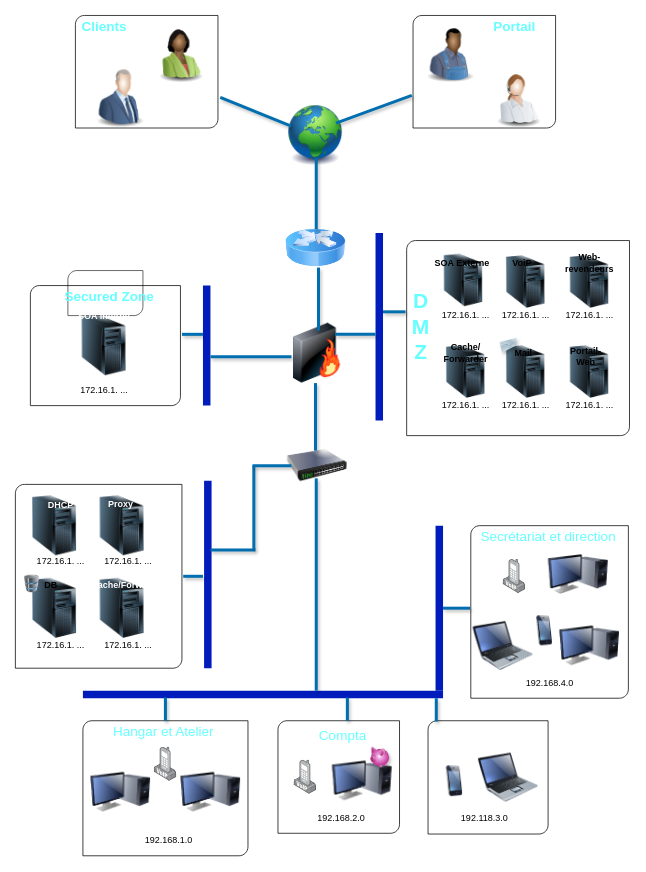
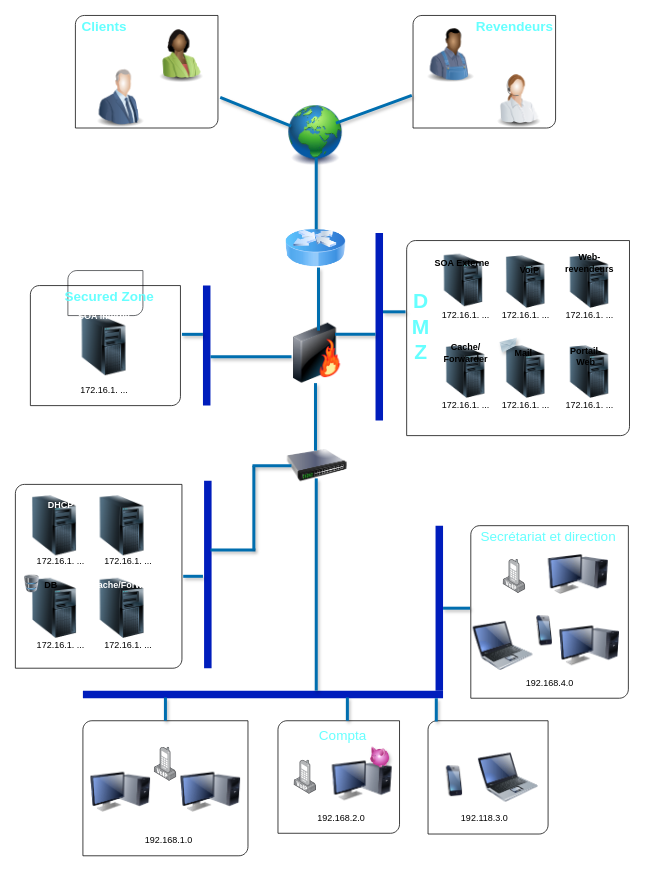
(515, 27) -> (515, 27)
(522, 263) -> (529, 270)
(120, 503) -> none
(163, 732) -> none
